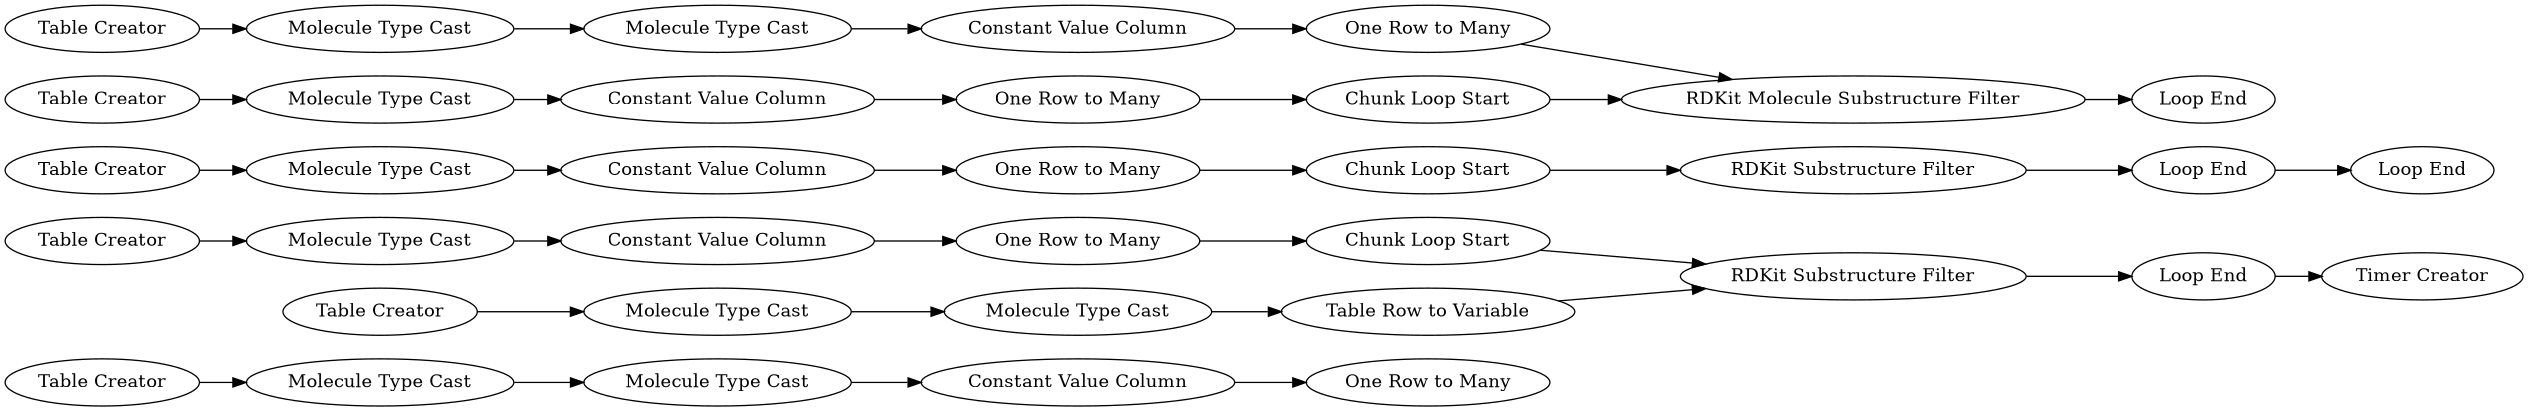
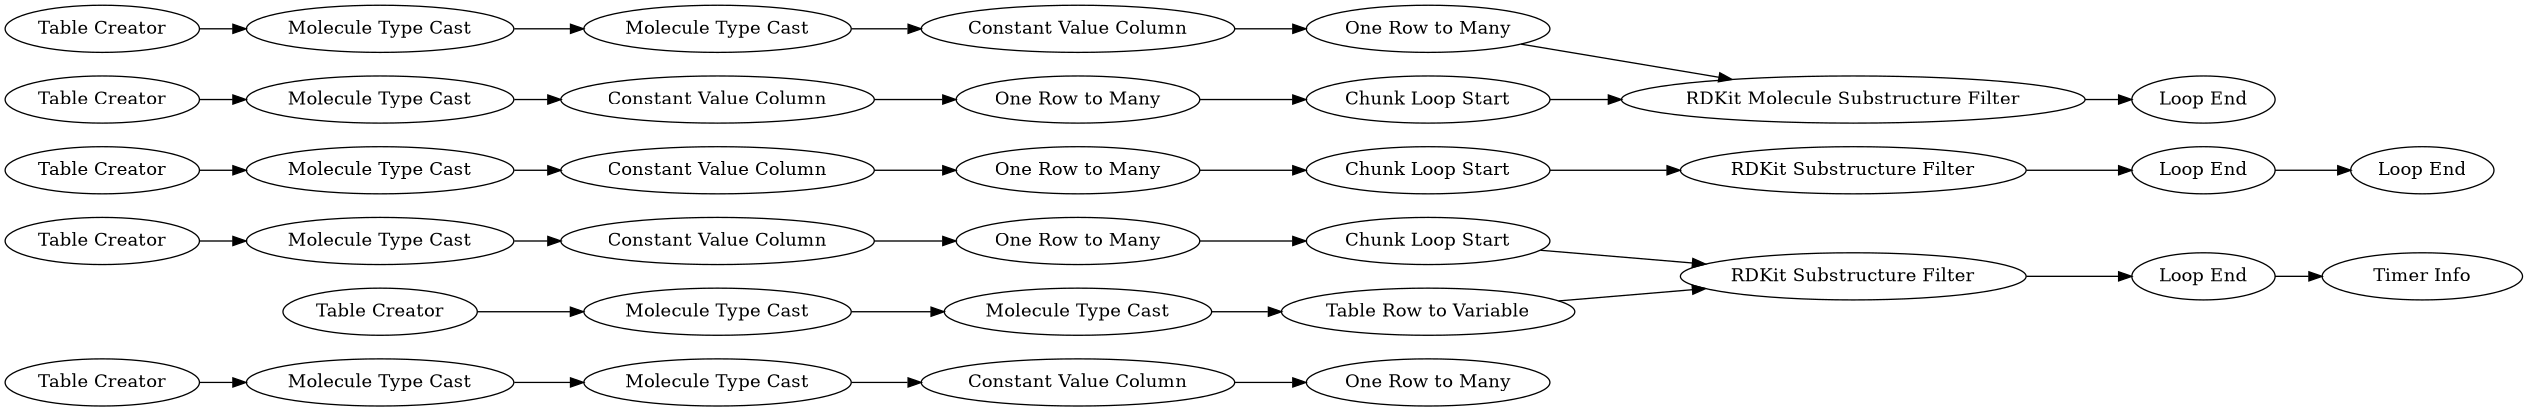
(2422, 276) -> (2422, 276)
